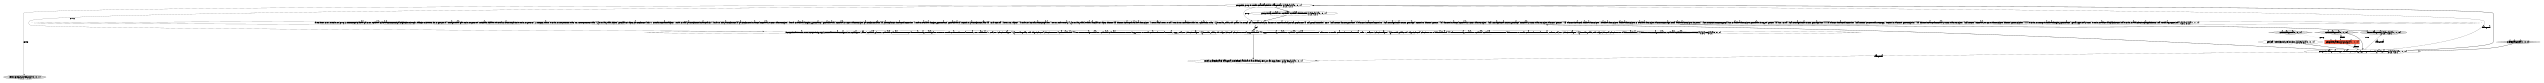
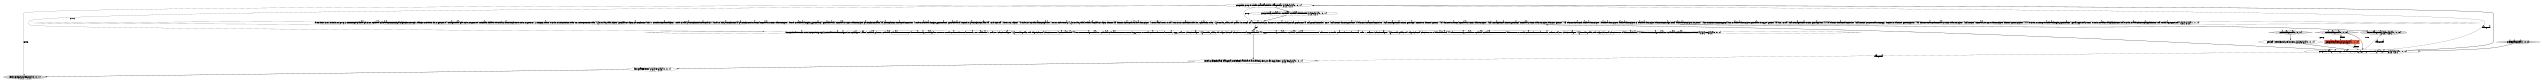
none -> (2290, 37)
none -> (652, 69)
